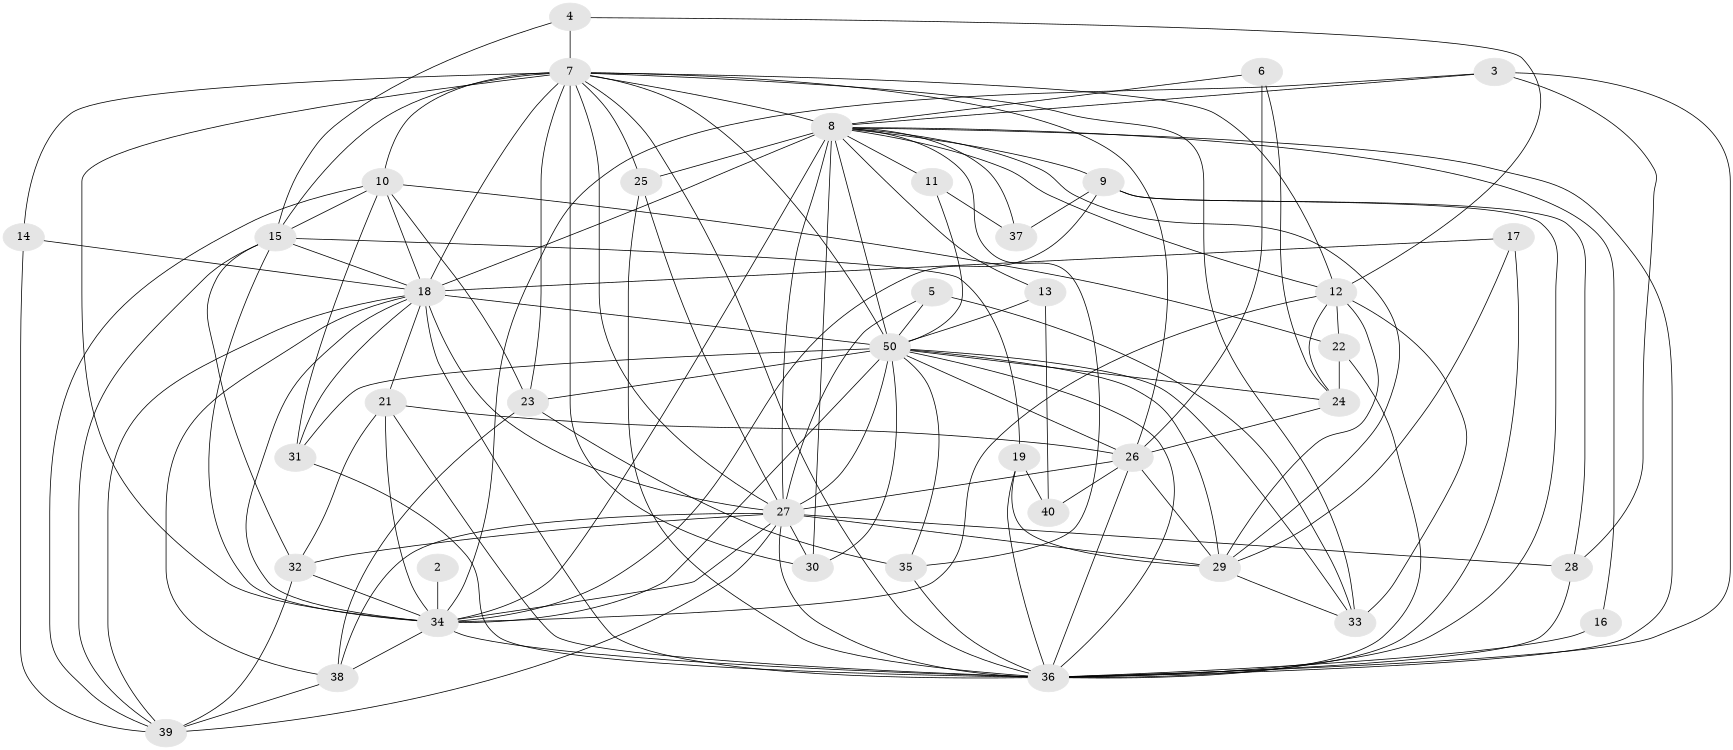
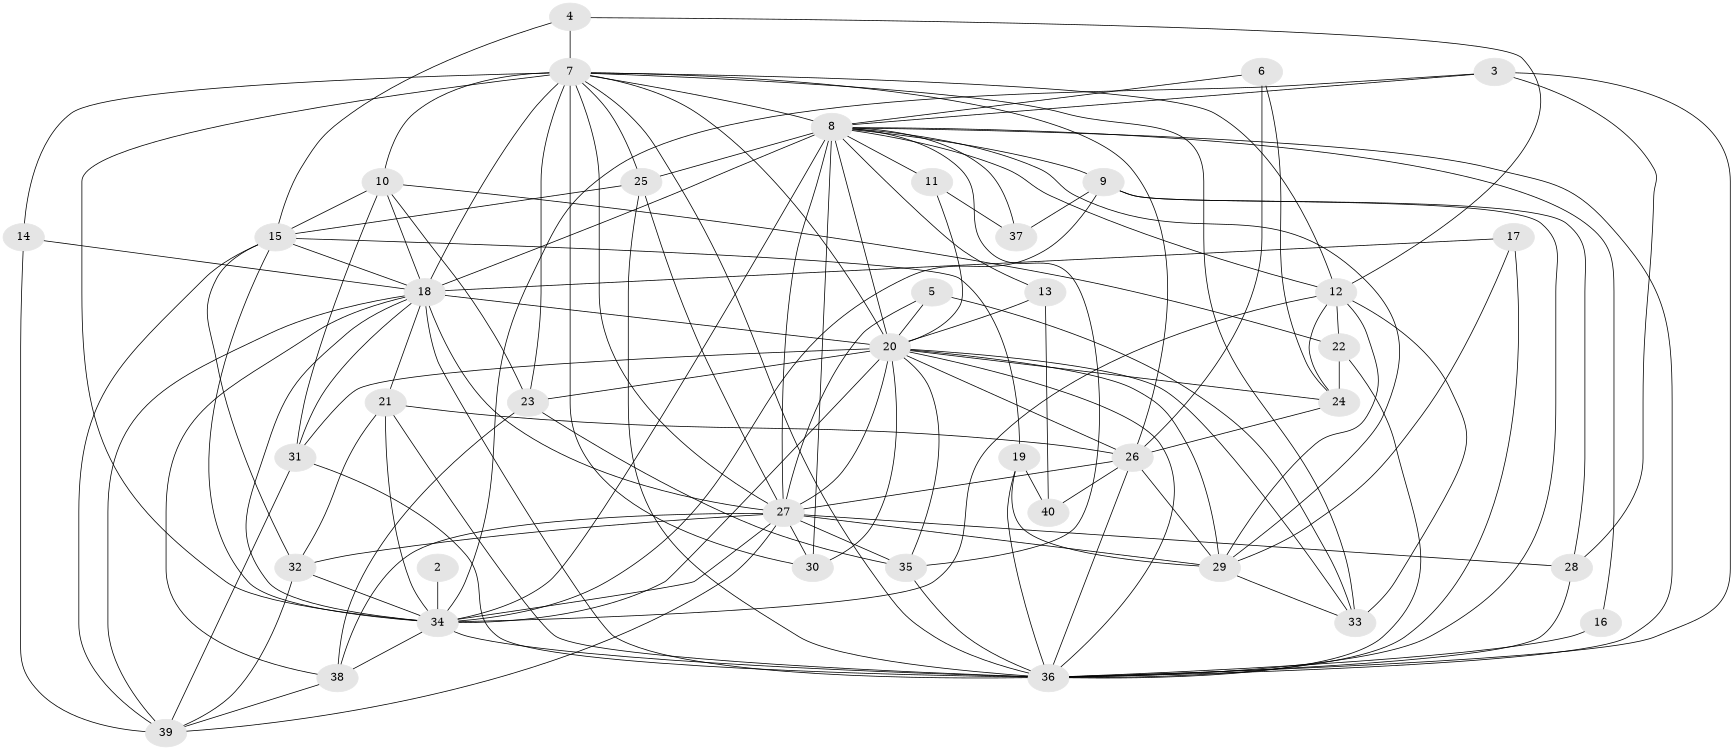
(395, 112) -> (458, 210)
(890, 347) -> (890, 347)
(66, 397) -> (231, 595)
(867, 647) -> (845, 540)
